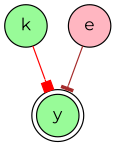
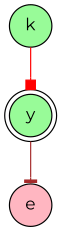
(76, 66) -> (31, 159)
